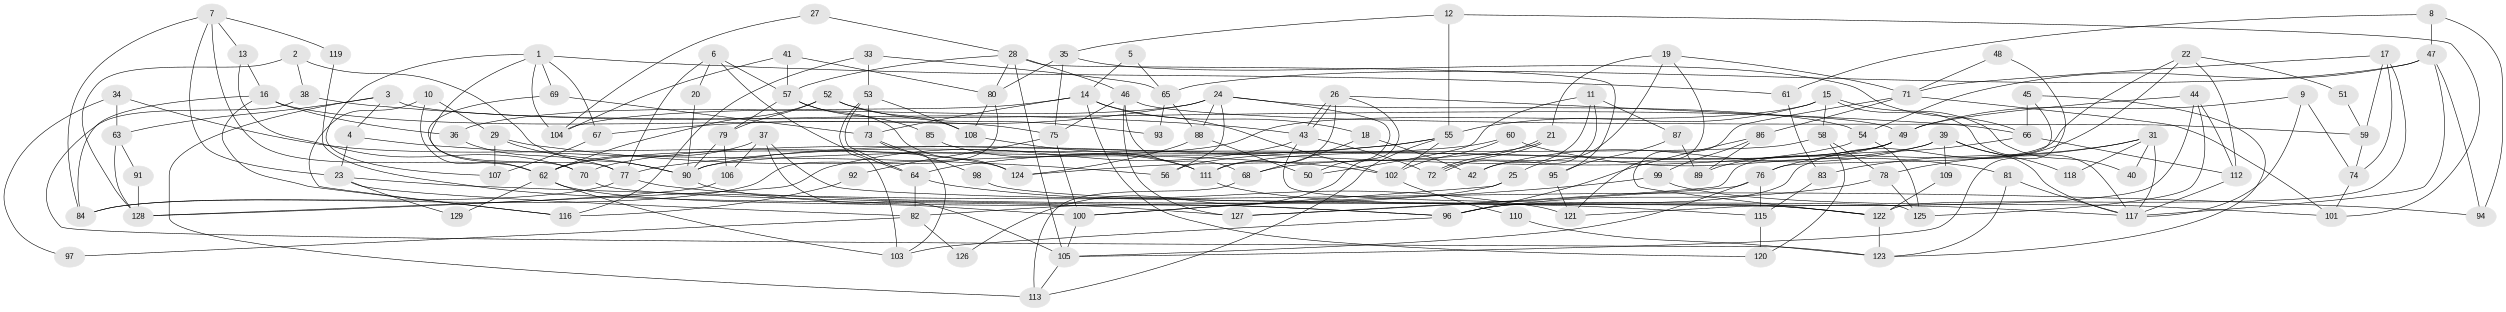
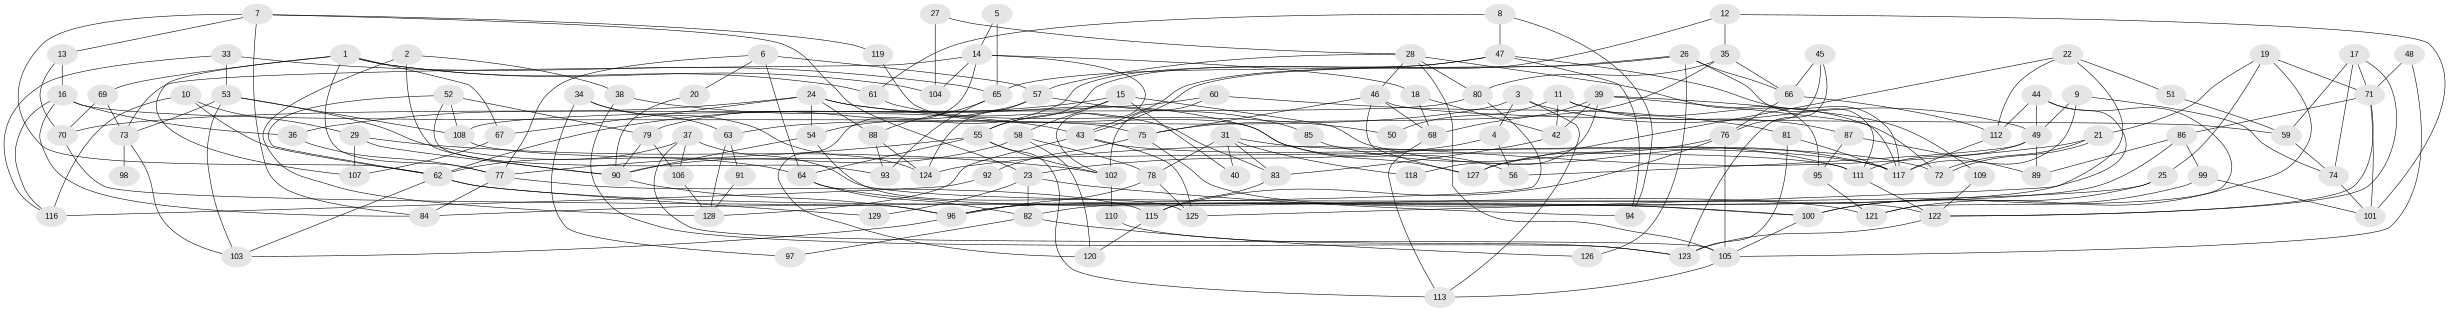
(787, 55) -> none
(1254, 156) -> (878, 151)
none -> (1385, 164)
(1552, 204) -> none
